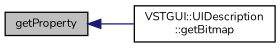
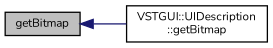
(46, 24) -> (43, 24)
